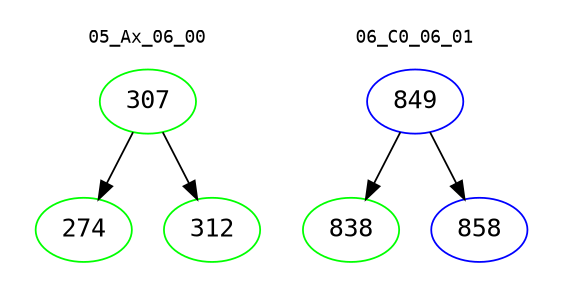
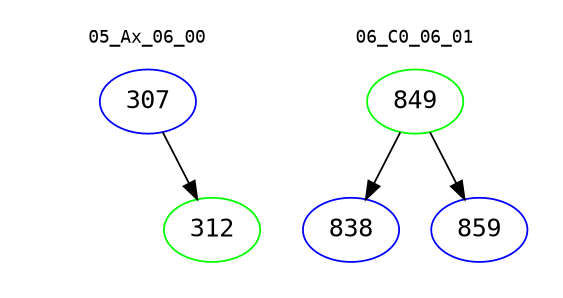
(148, 102) -> (148, 102)
(415, 102) -> (415, 102)
(84, 230) -> none
(351, 230) -> (351, 230)
(479, 230) -> (479, 230)
